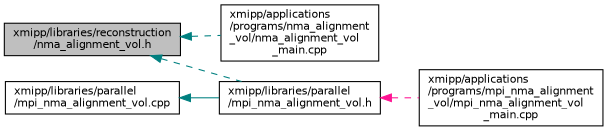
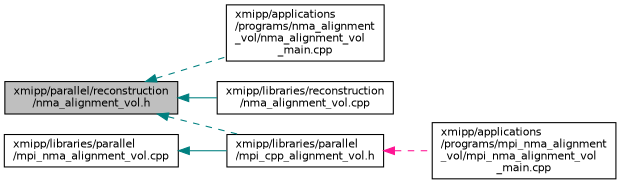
(92, 39) -> (91, 98)
(300, 98) -> (305, 151)
none -> (305, 98)
